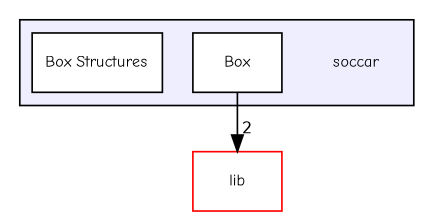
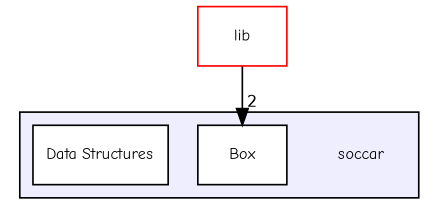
(97, 63) -> (101, 155)
(237, 116) -> (242, 88)
